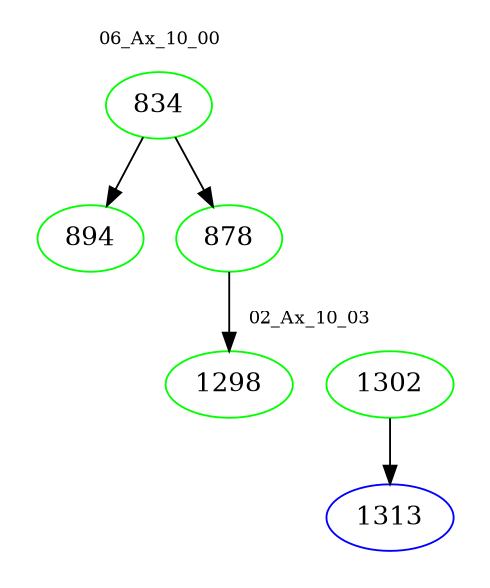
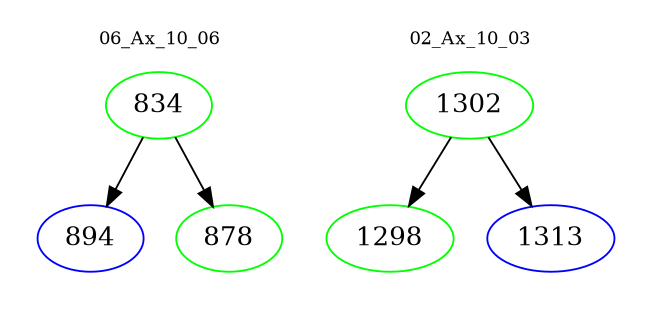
(160, 40) -> (160, 40)
(91, 238) -> (91, 238)
(229, 313) -> (435, 164)
